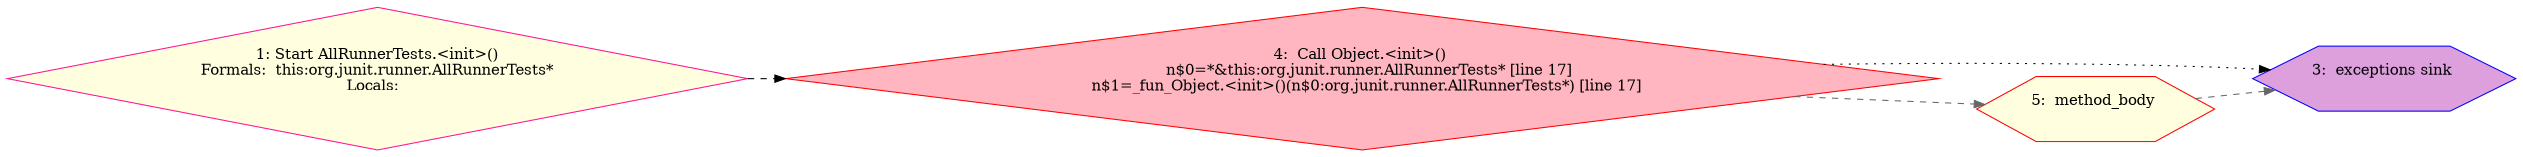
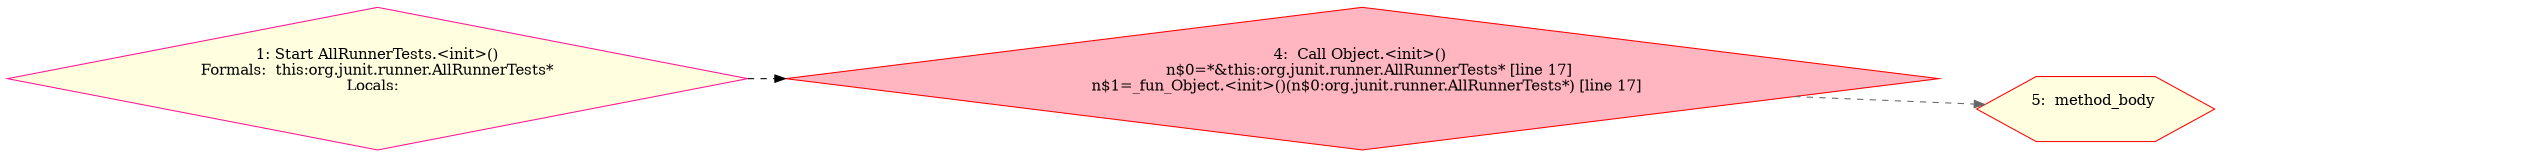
(2384, 79) -> none
